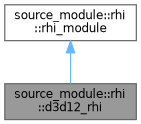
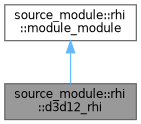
(71, 23) -> (71, 23)
